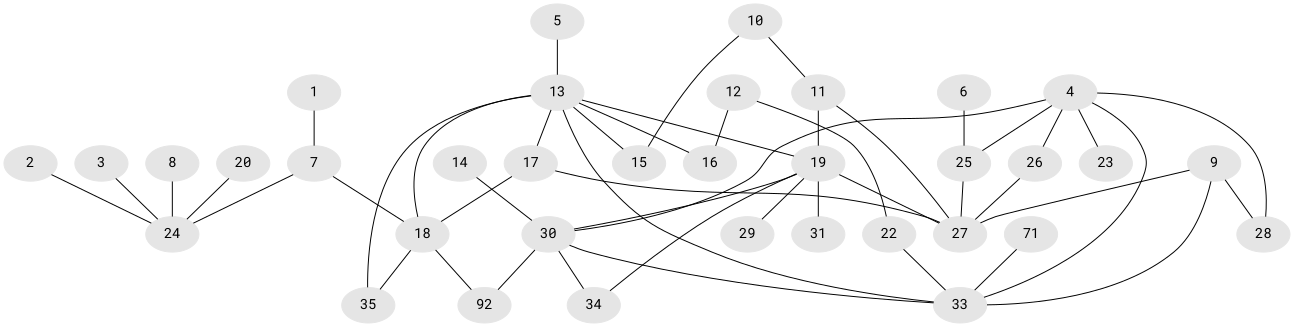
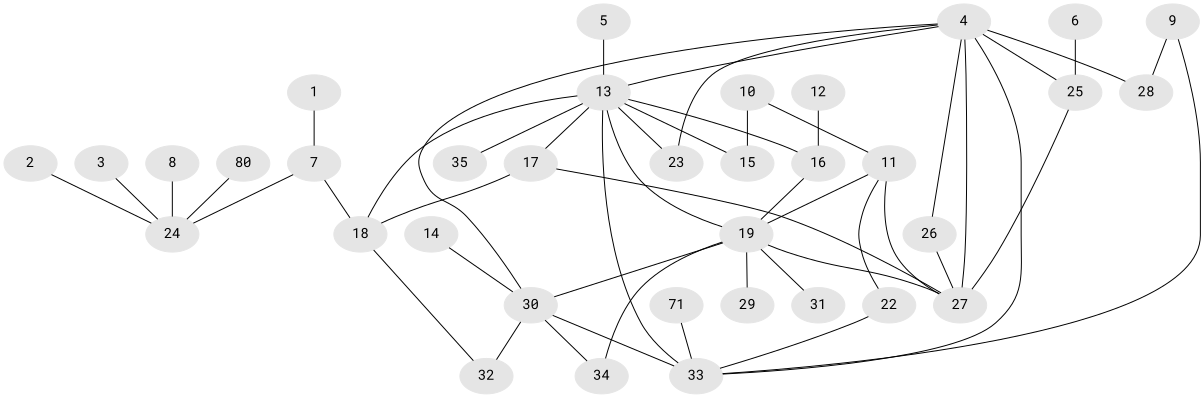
none -> (713, 66)
none -> (640, 128)
(842, 137) -> (859, 234)
(243, 163) -> (243, 163)
(1084, 195) -> (967, 164)
none -> (782, 199)
(395, 270) -> none
(484, 305) -> (486, 376)
